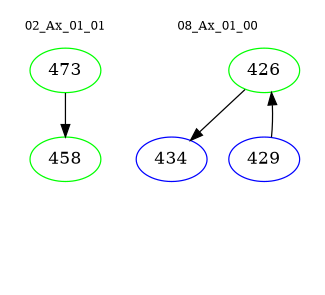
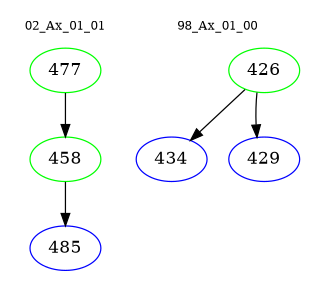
(218, 27) -> (218, 27)
(65, 70) -> (65, 70)
(272, 121) -> (256, 109)
none -> (65, 248)
